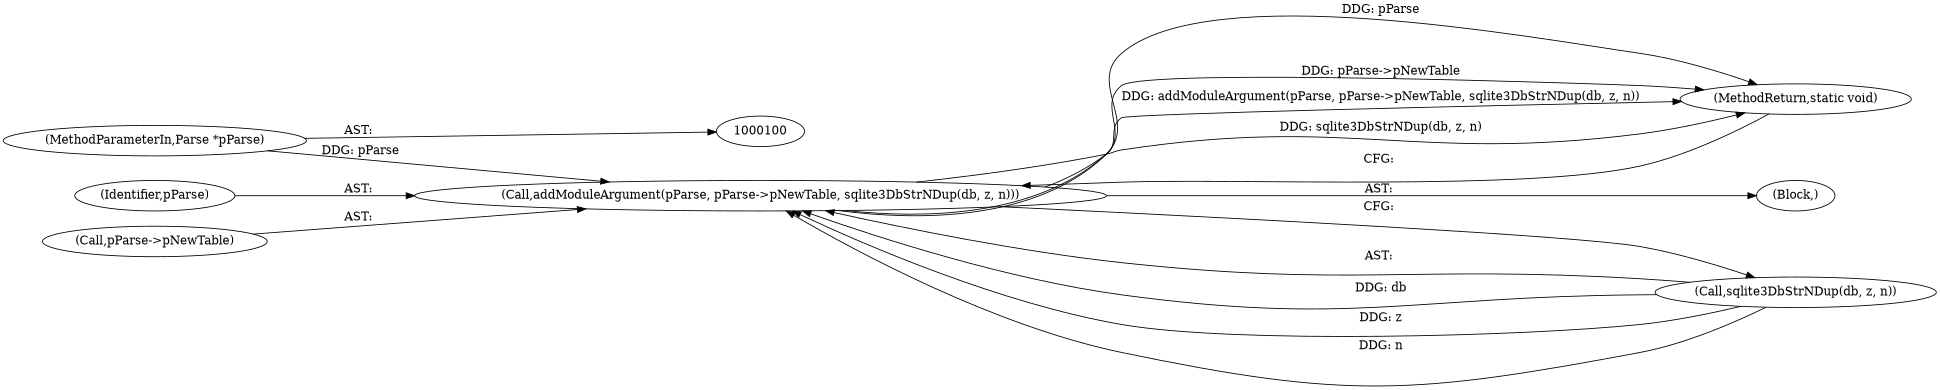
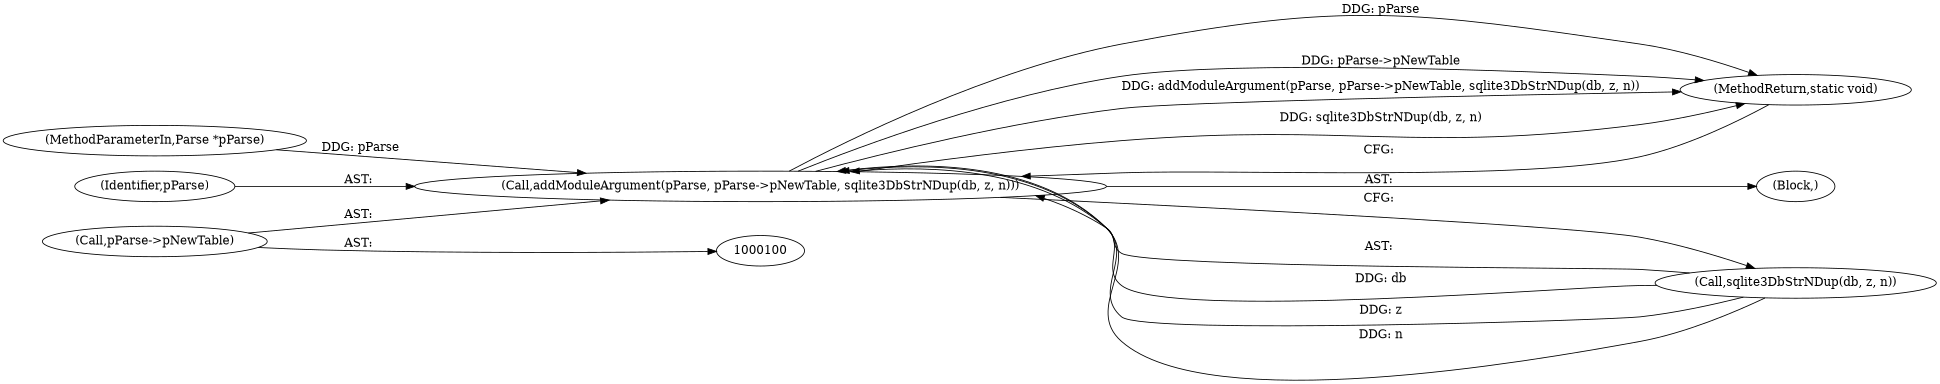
(506, 135) -> (483, 252)
